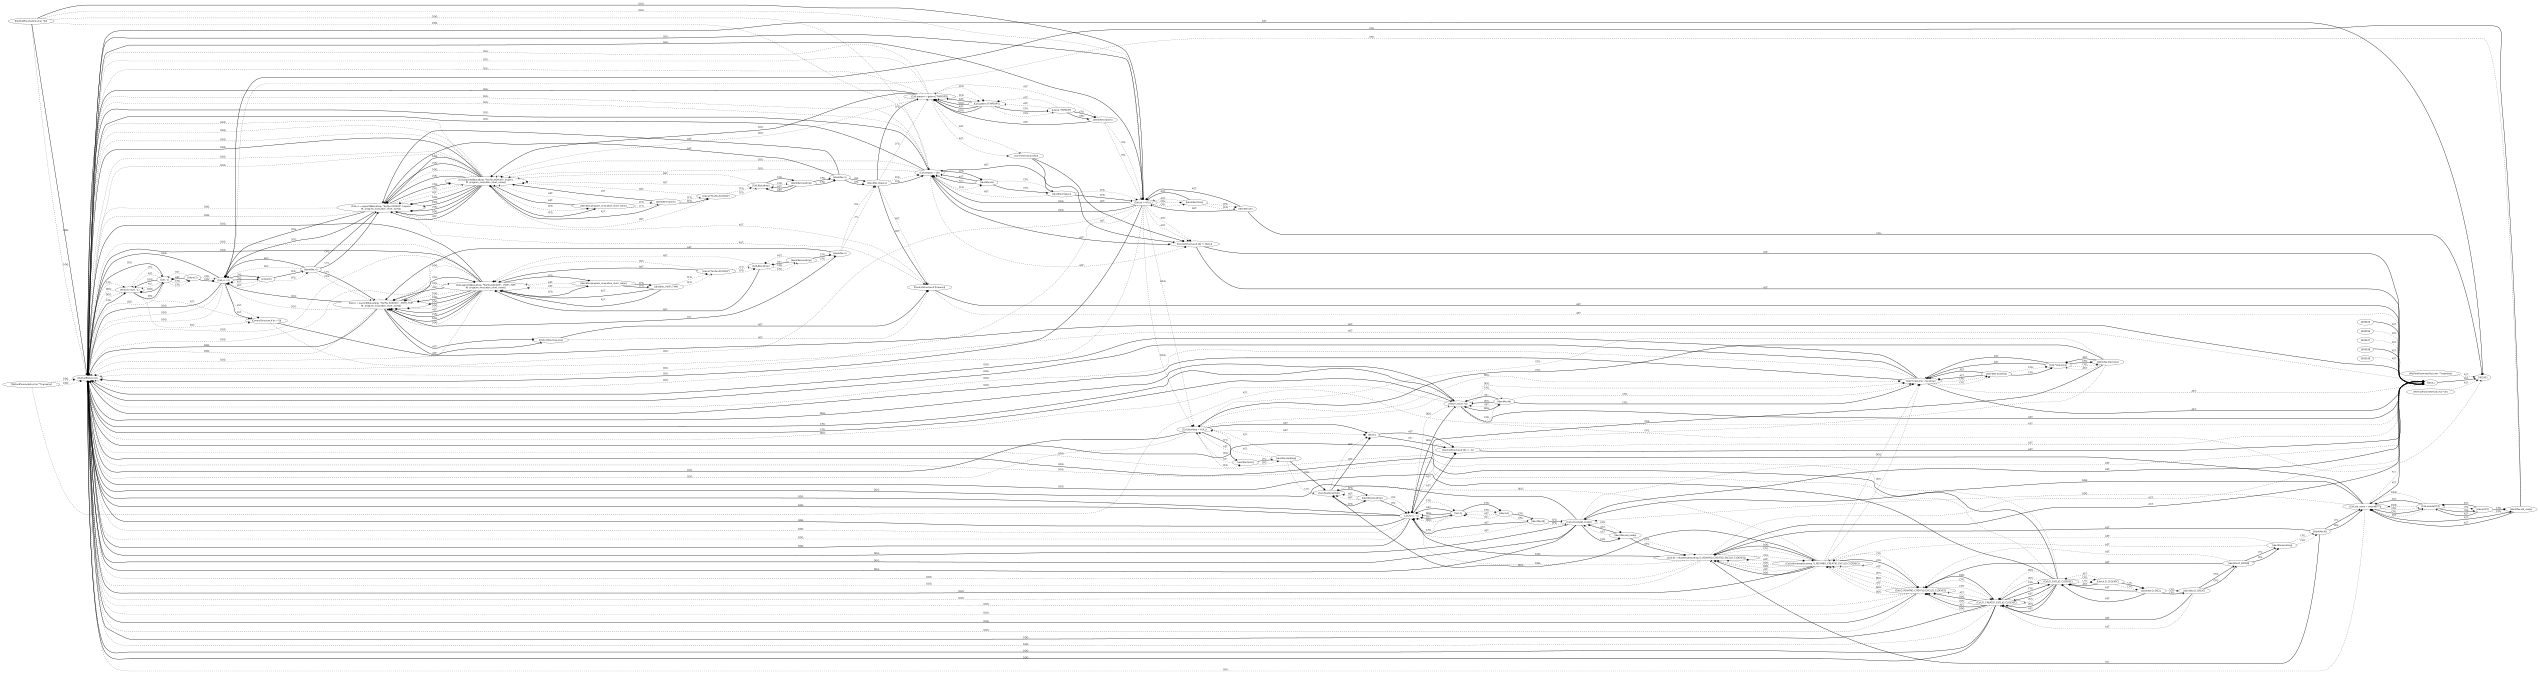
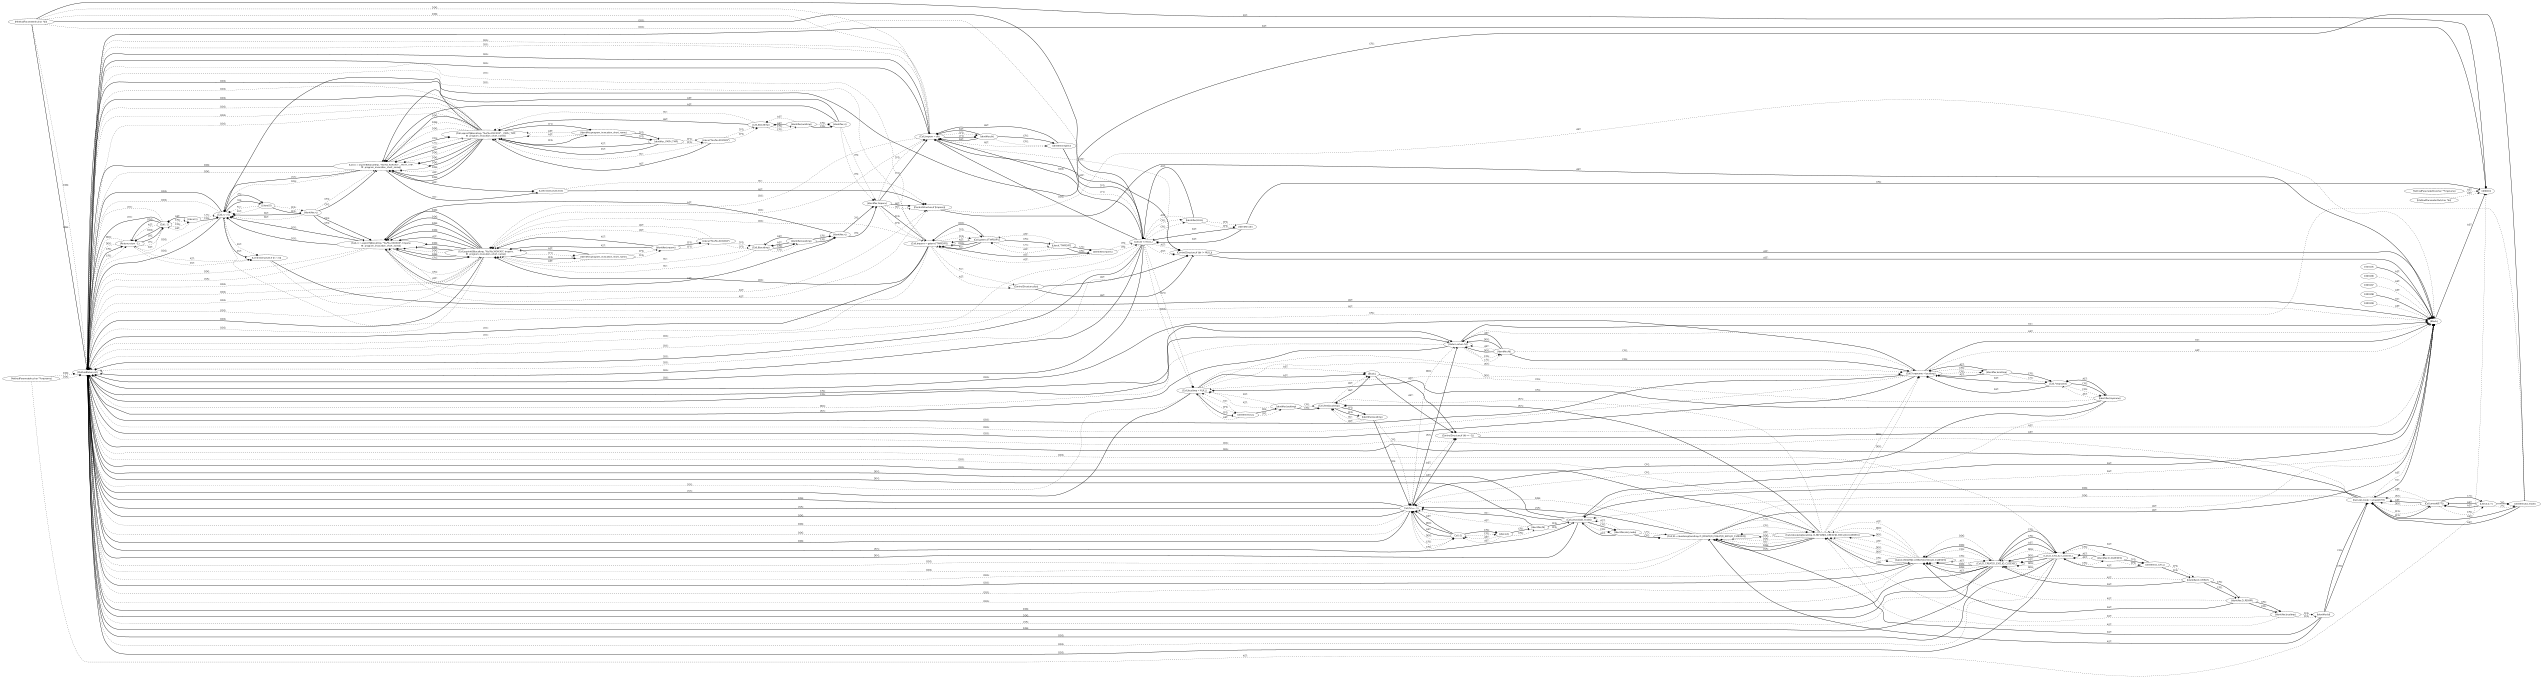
none -> (1330, 17)
(2108, 582) -> (2110, 558)
